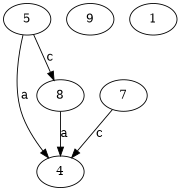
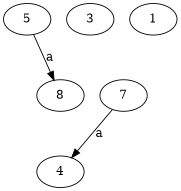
(90, 19) -> (90, 19)
(50, 57) -> (50, 57)
(18, 96) -> none
(60, 129) -> none
(99, 134) -> (99, 134)
